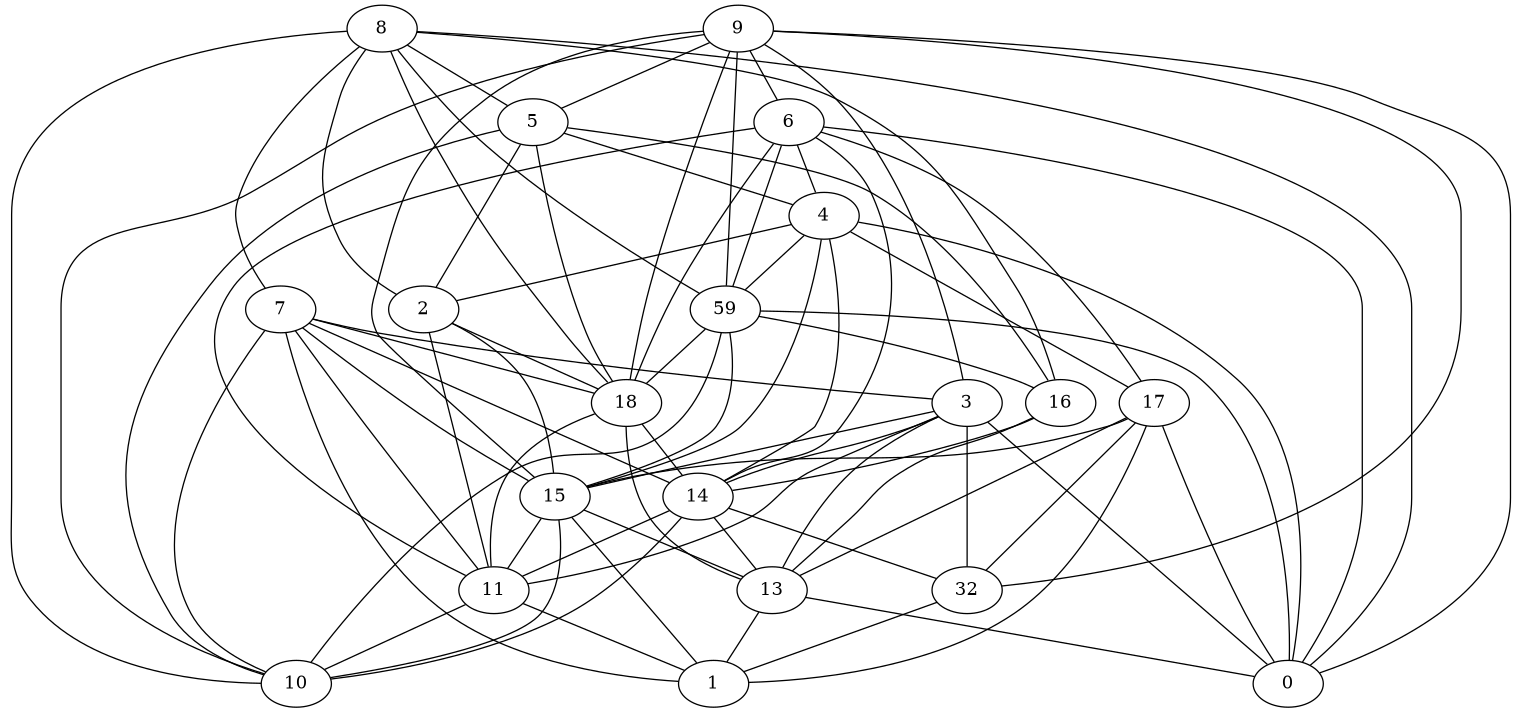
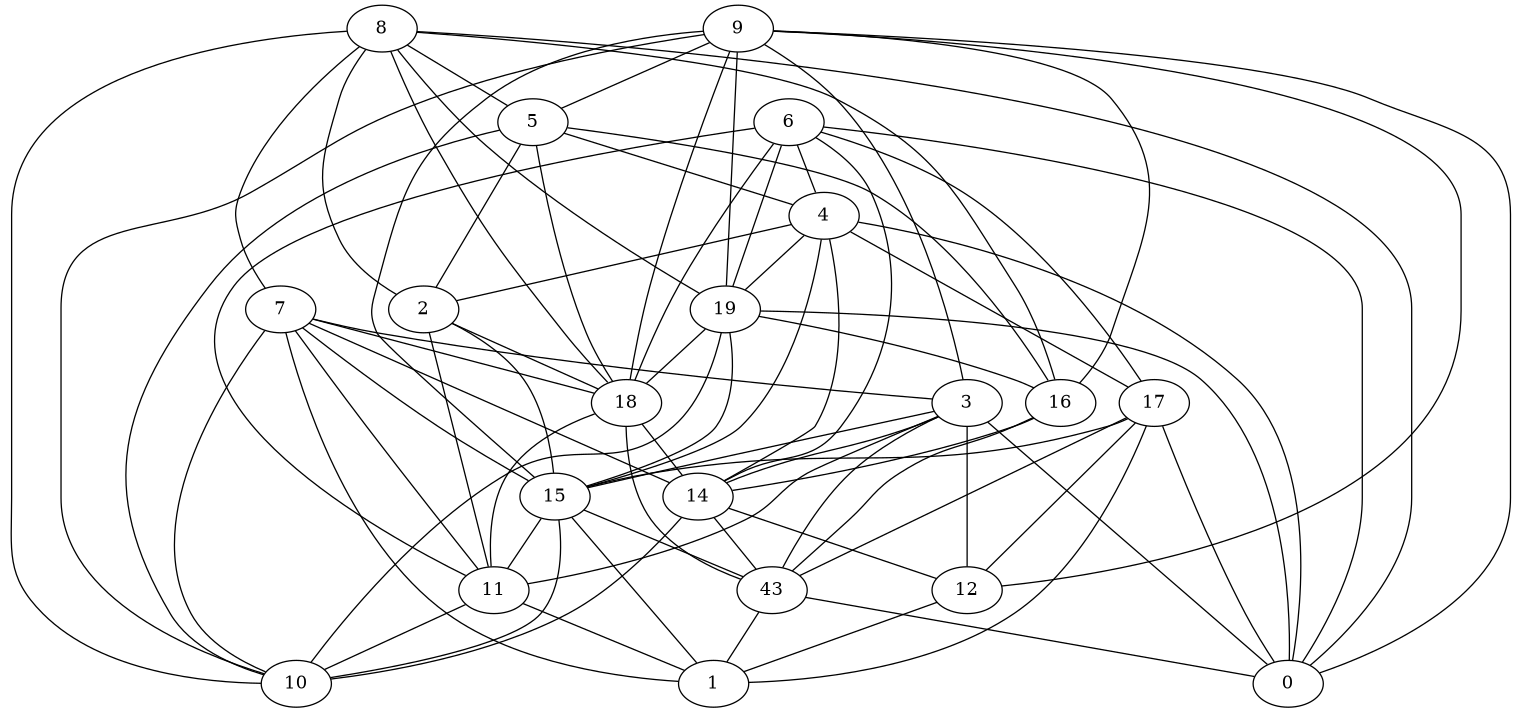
(770, 86) -> (1095, 87)
(725, 309) -> (725, 309)
(603, 540) -> none
(772, 590) -> (772, 590)
(967, 590) -> (967, 590)
